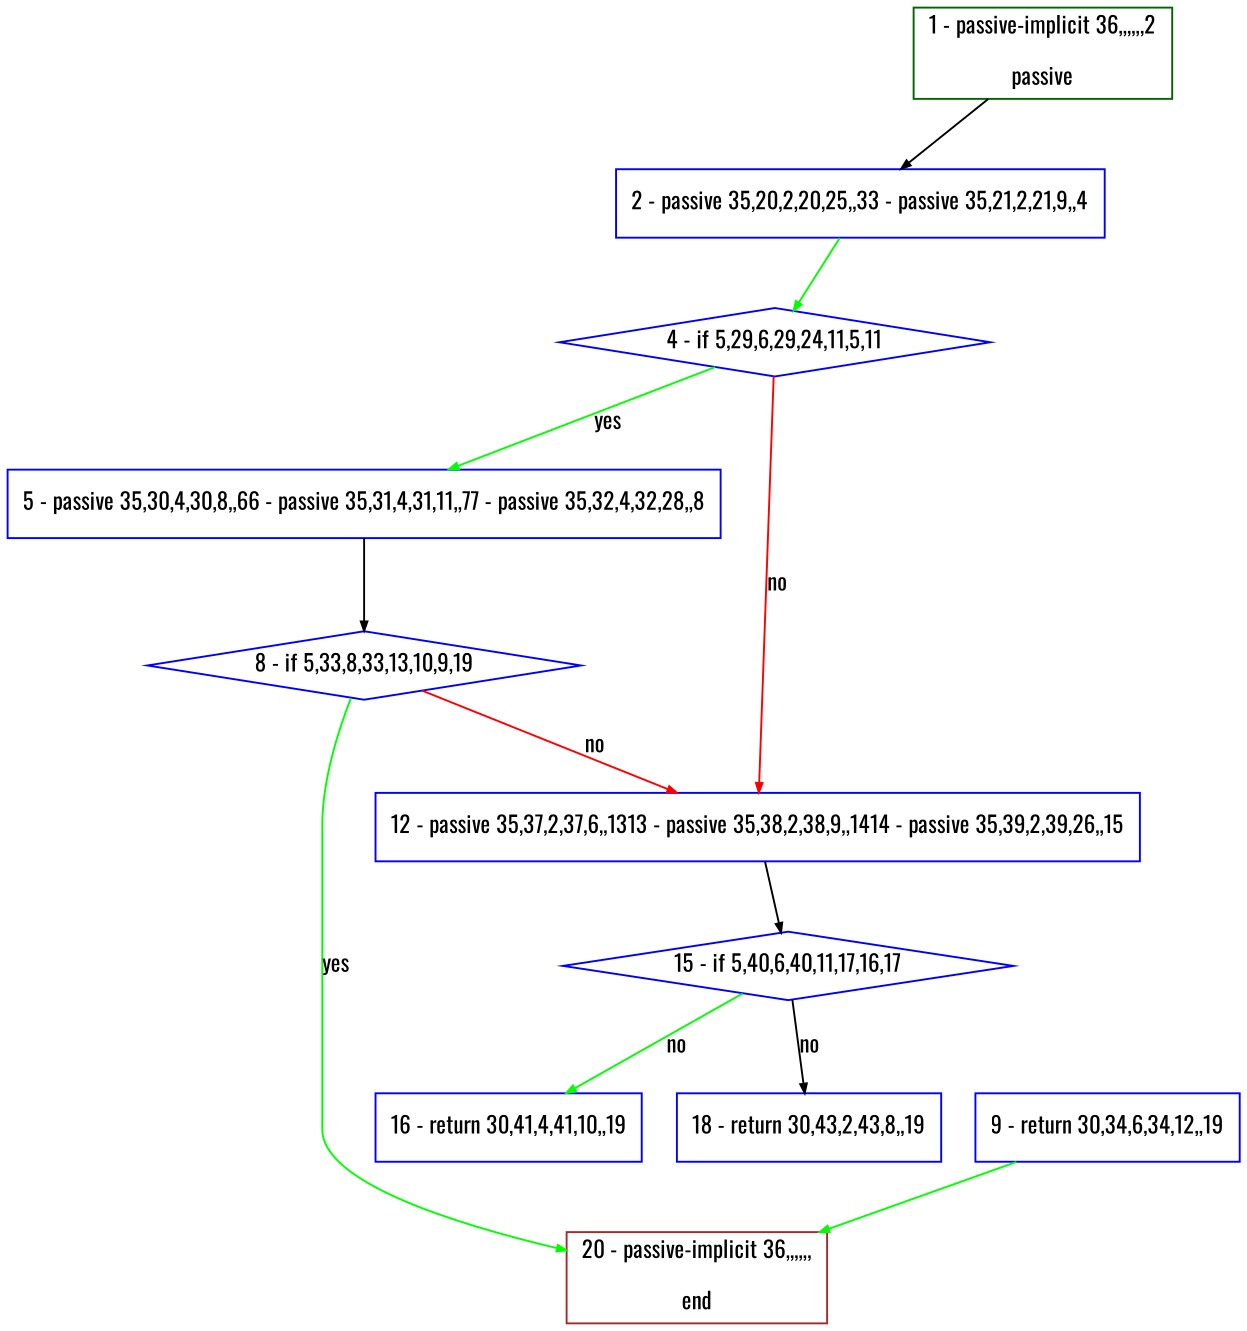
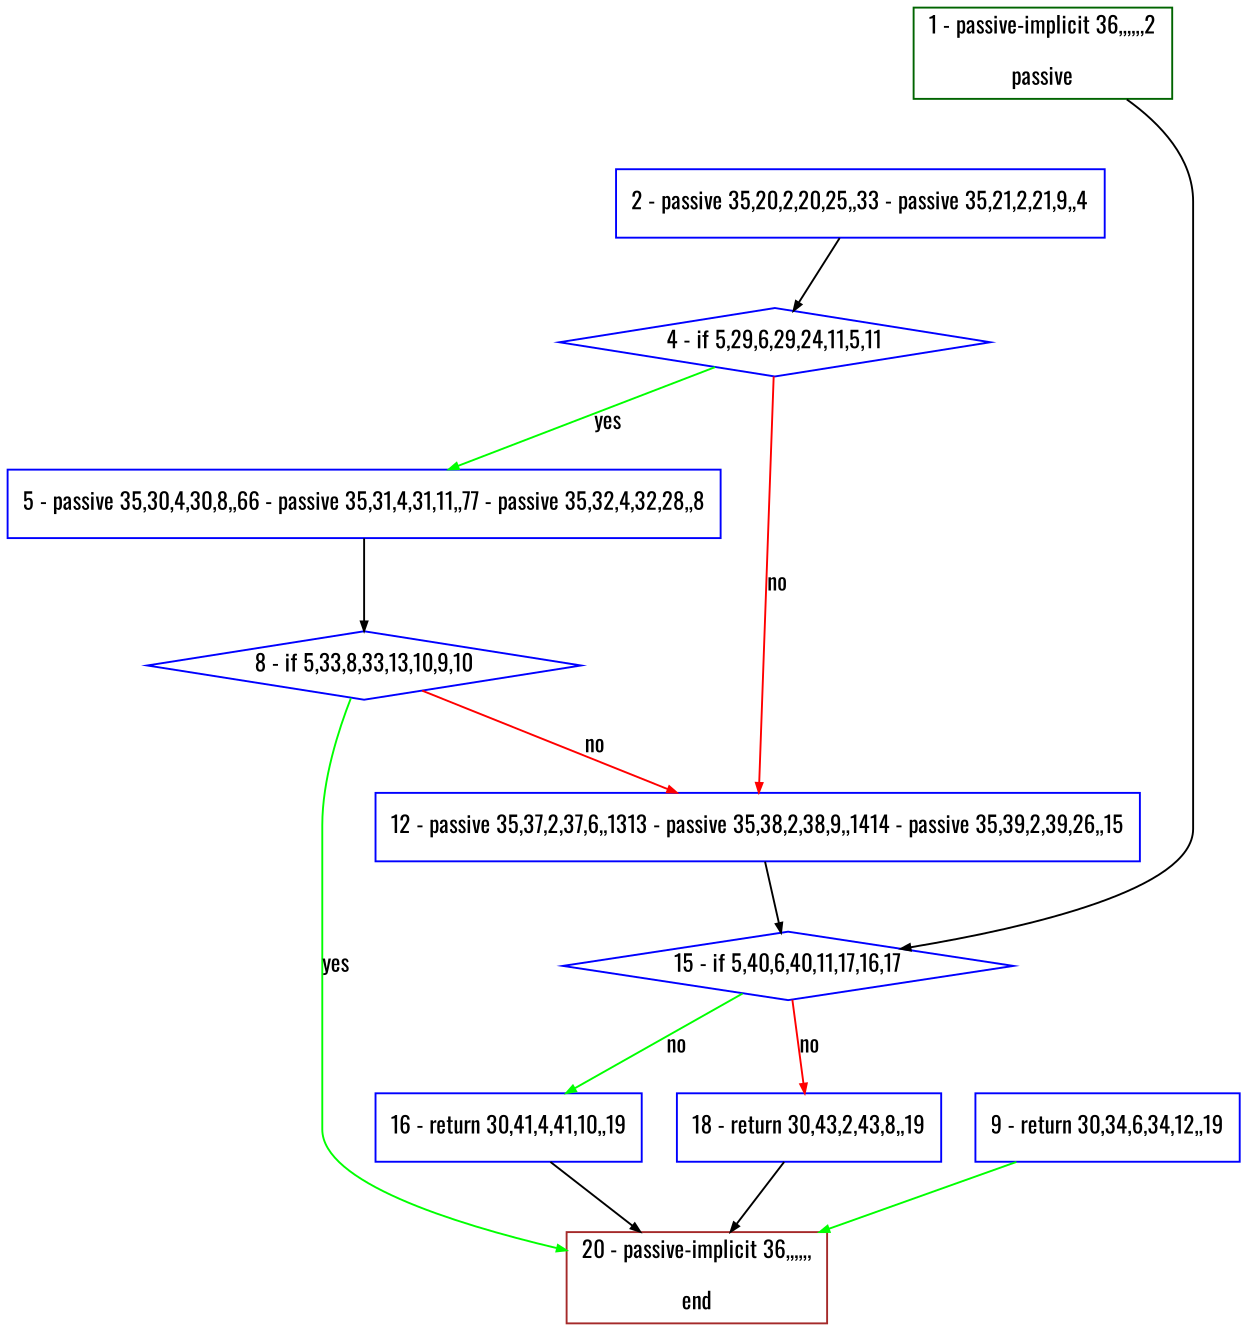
(949, 131) -> (1193, 611)
(819, 270) -> (819, 270)
(364, 665) -> (364, 665)
(798, 1041) -> (798, 1041)
none -> (760, 1193)
none -> (592, 1194)
